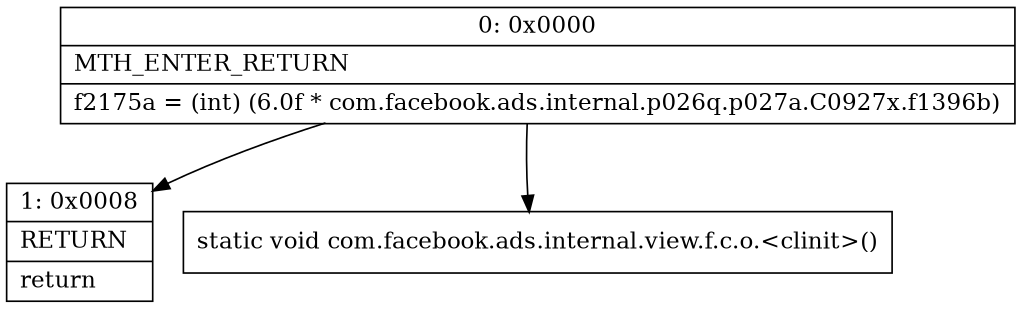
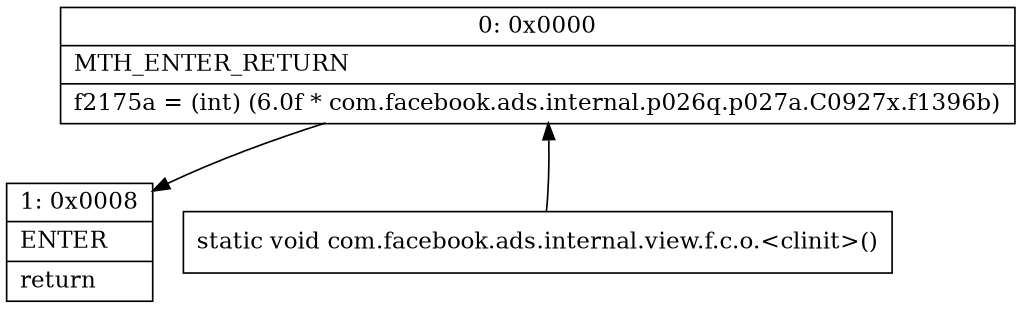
(527, 159) -> (549, 176)
(74, 241) -> (64, 241)
